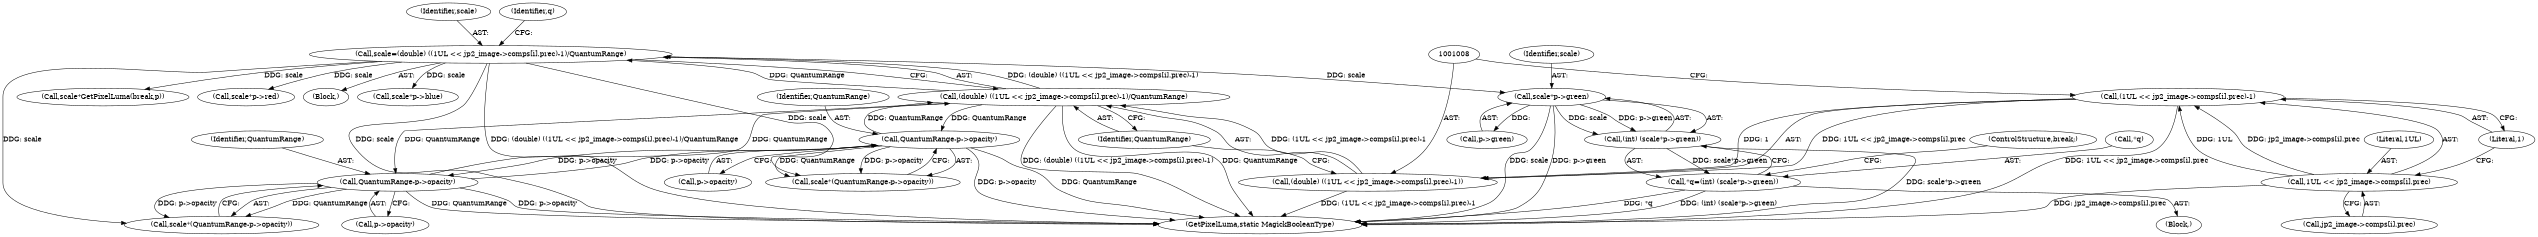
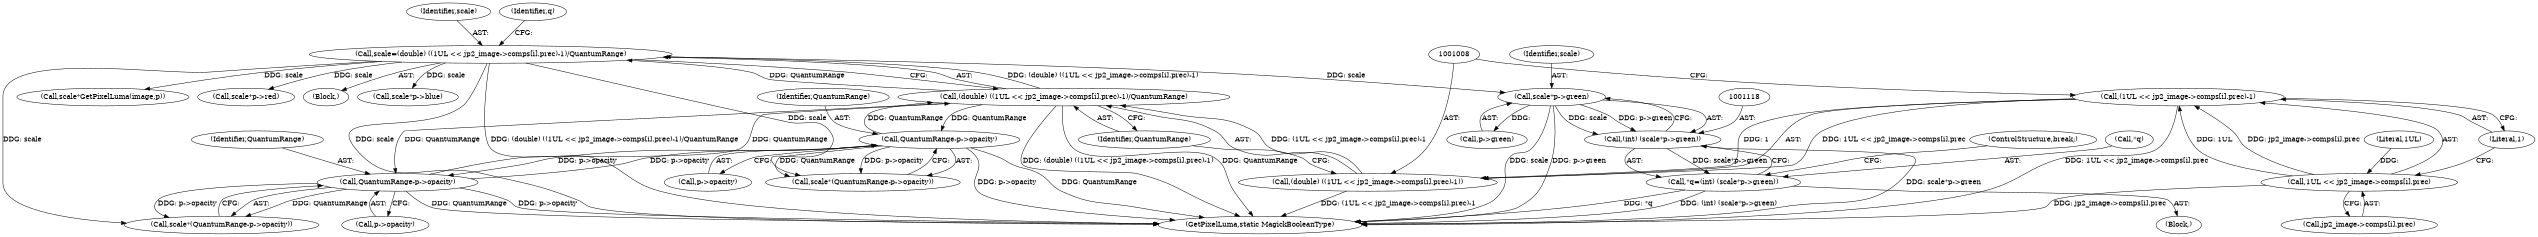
(103, 97) -> (103, 97)
none -> (1744, 97)
(1684, 118) -> (1684, 118)
(2391, 161) -> (2391, 161)
